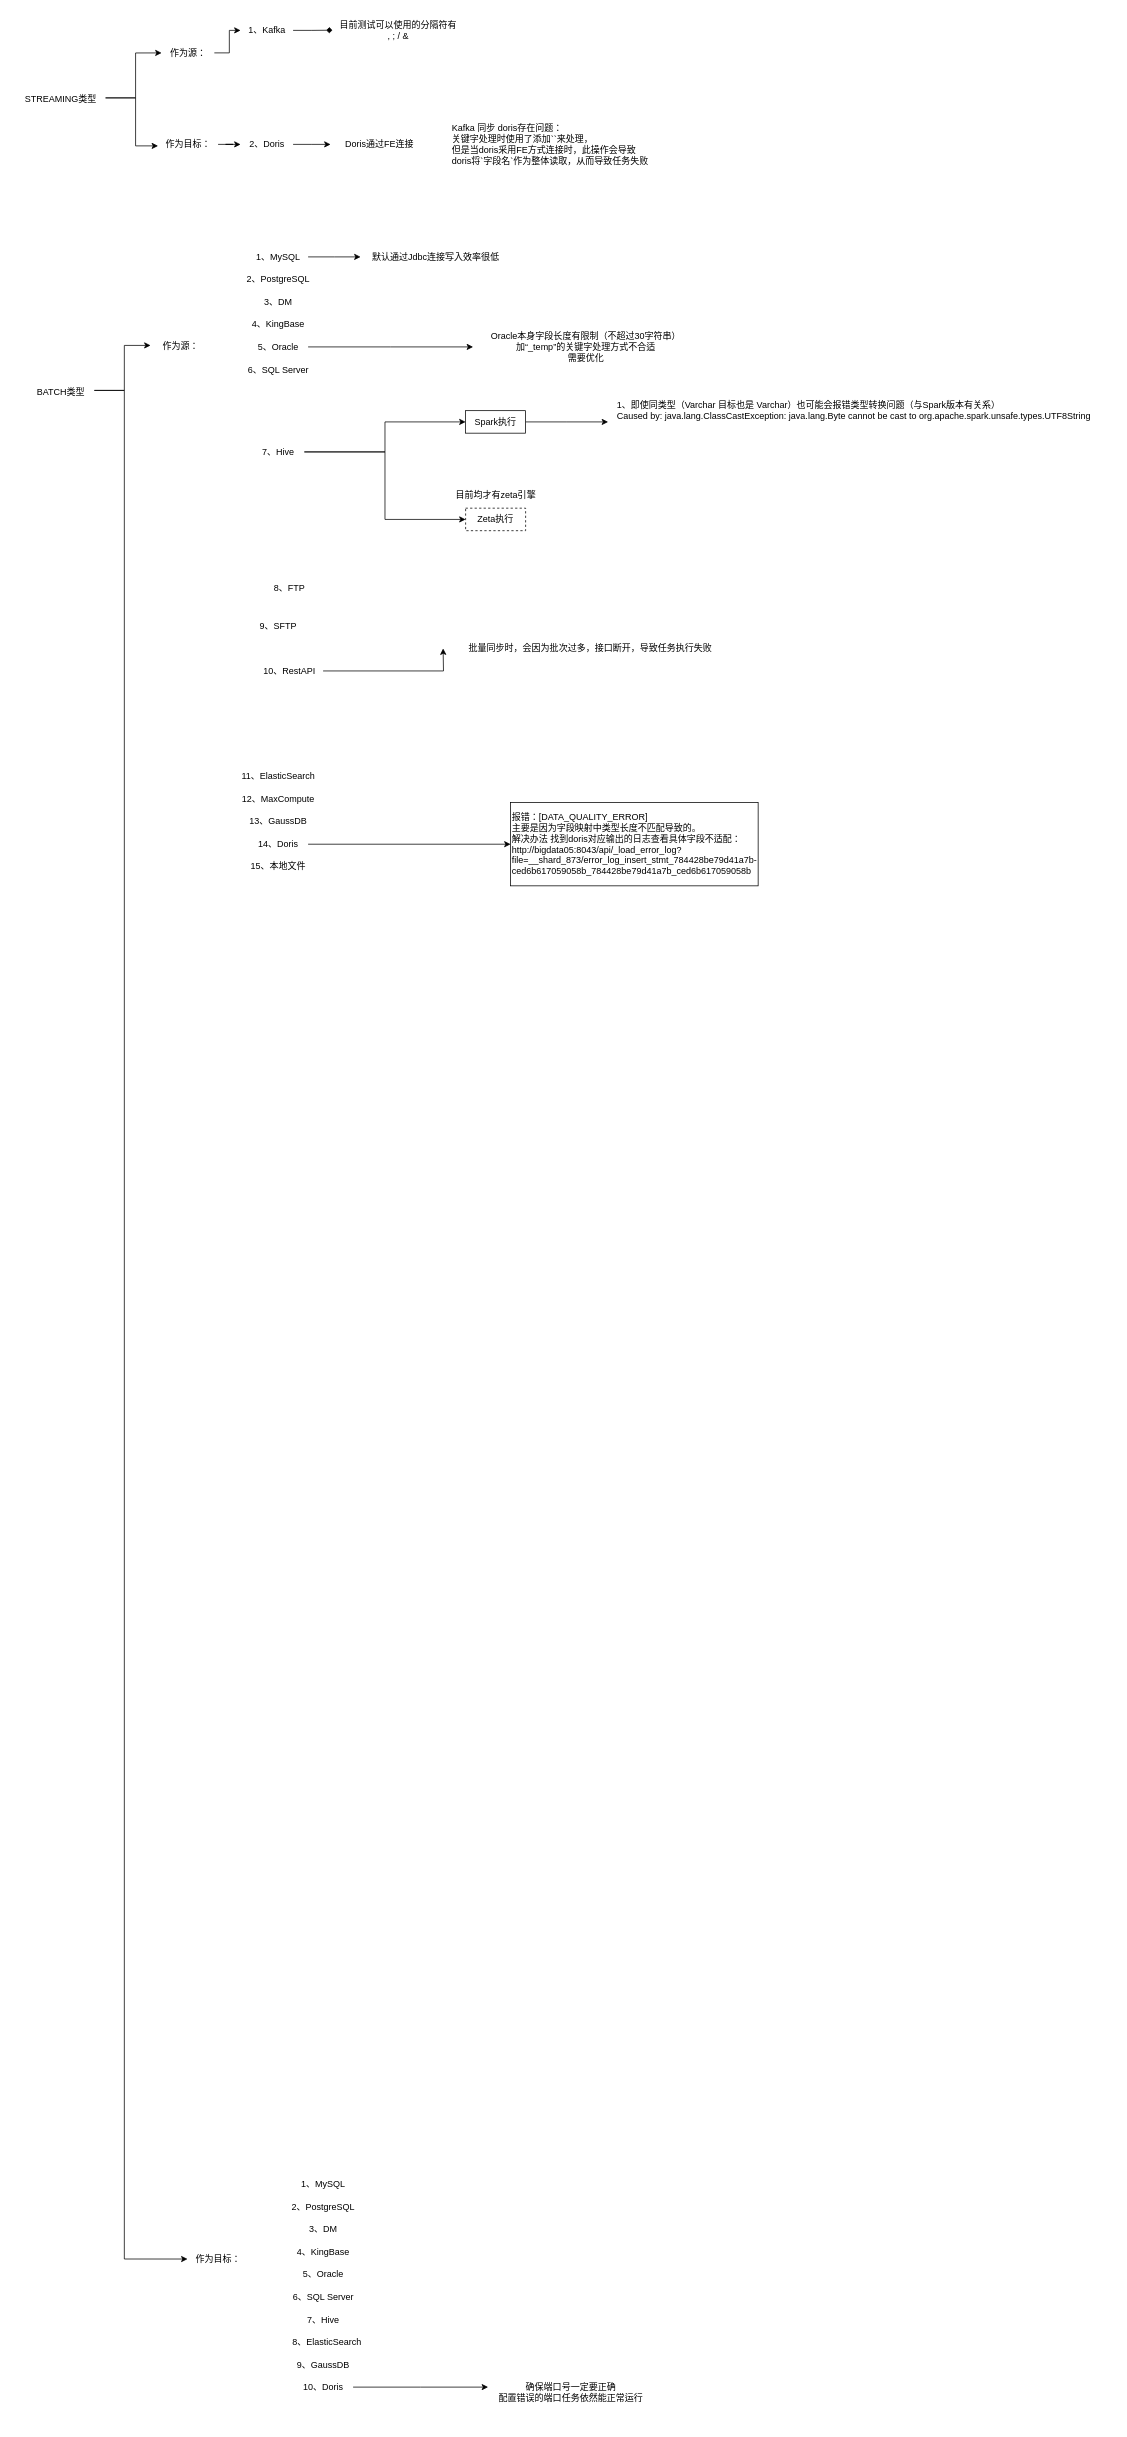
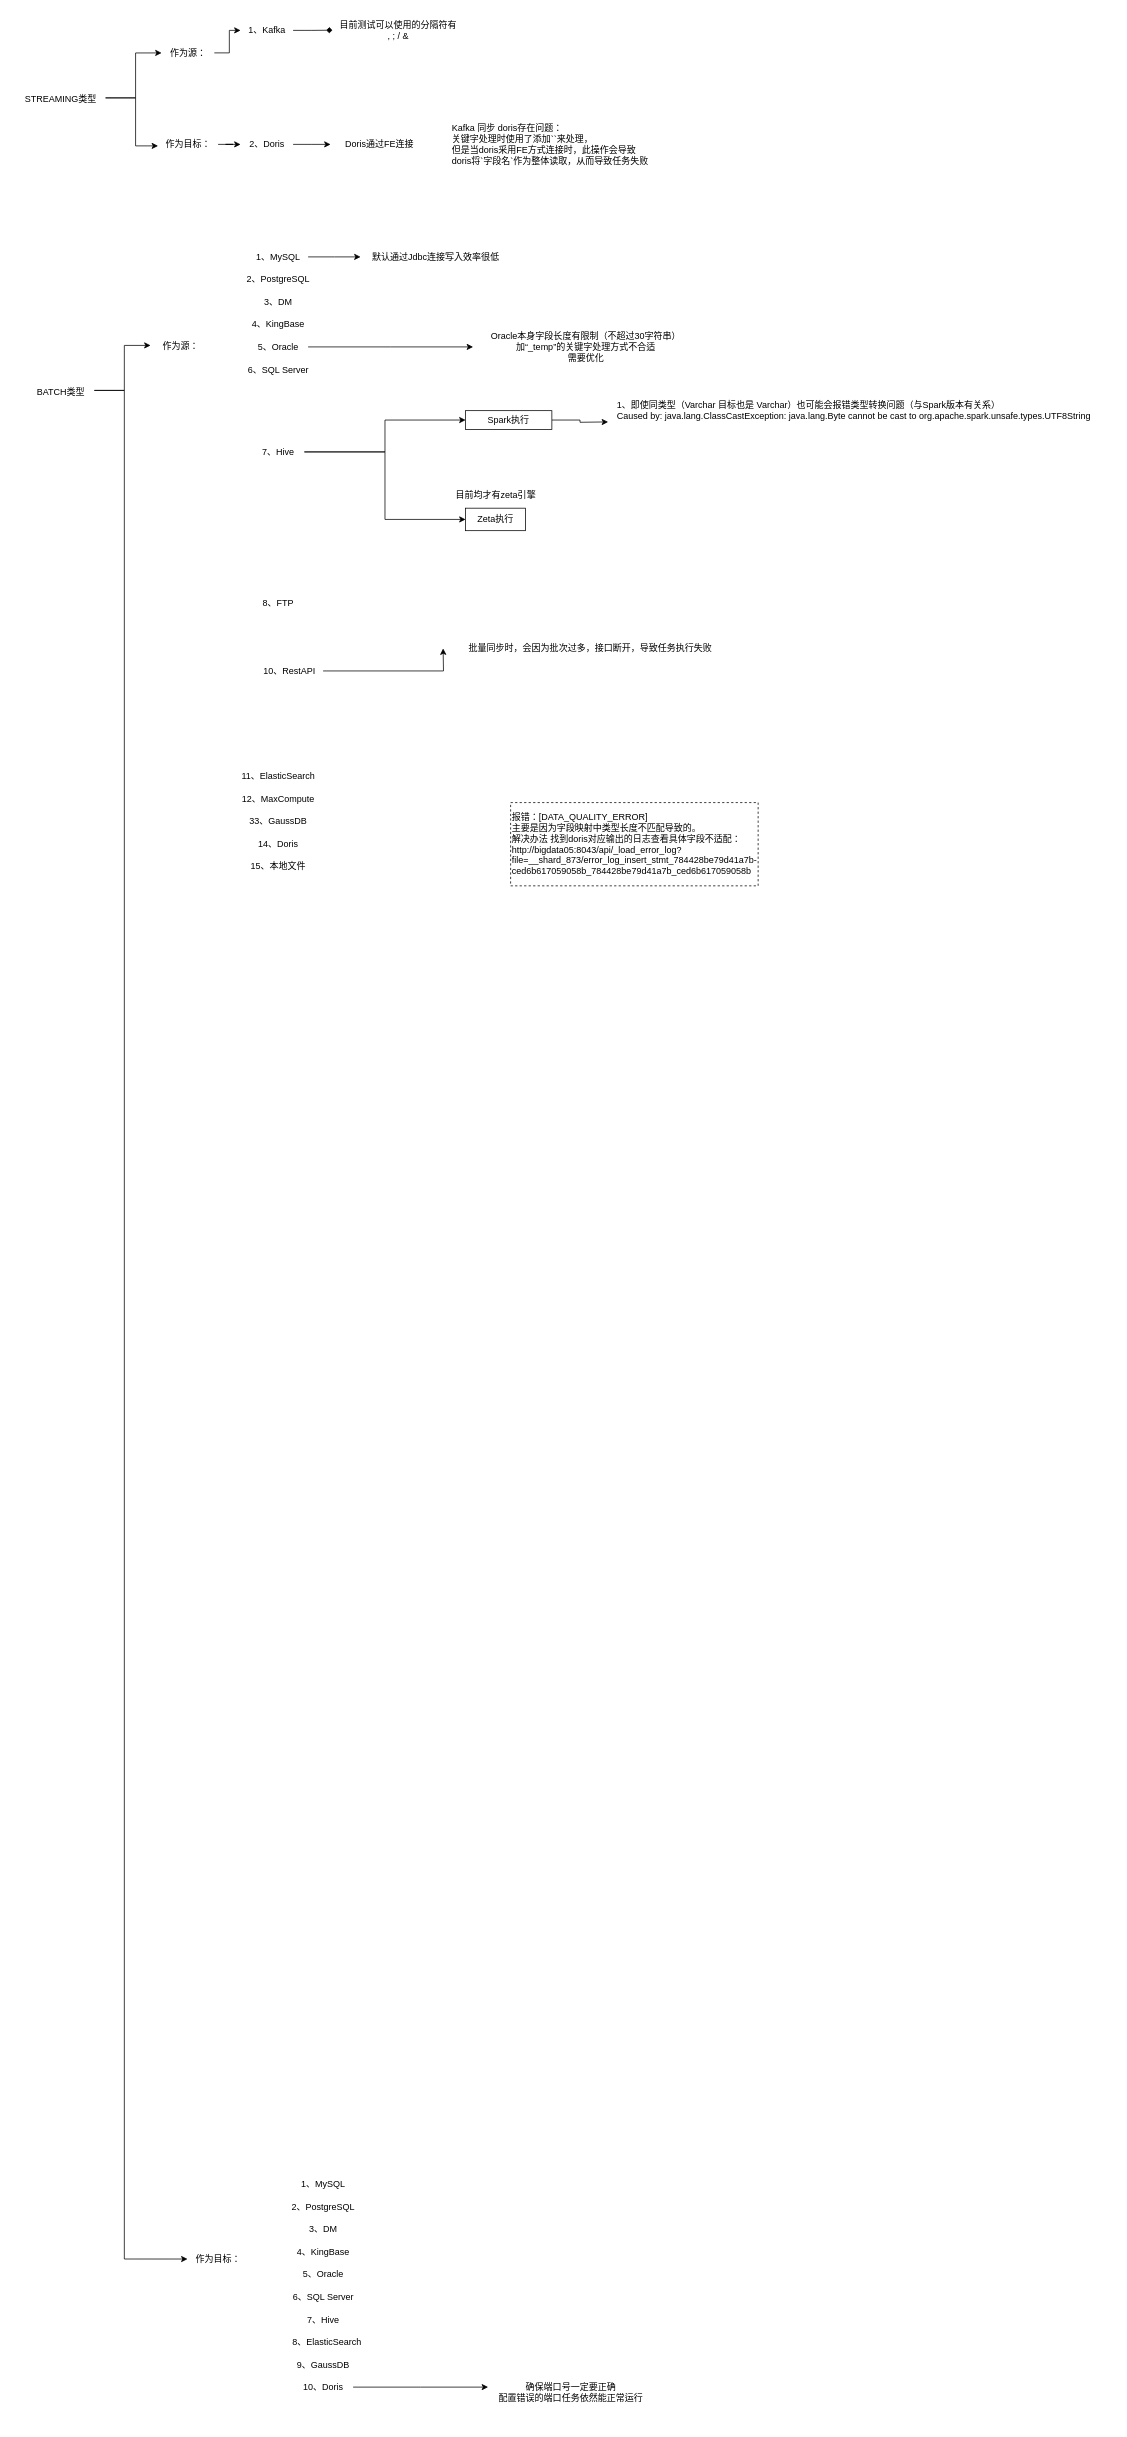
(495, 422) -> (509, 420)
(495, 519) -> (495, 519)
(289, 588) -> (278, 603)
(278, 626) -> none
(278, 822) -> (278, 822)
(406, 844) -> none
(634, 844) -> (634, 844)
